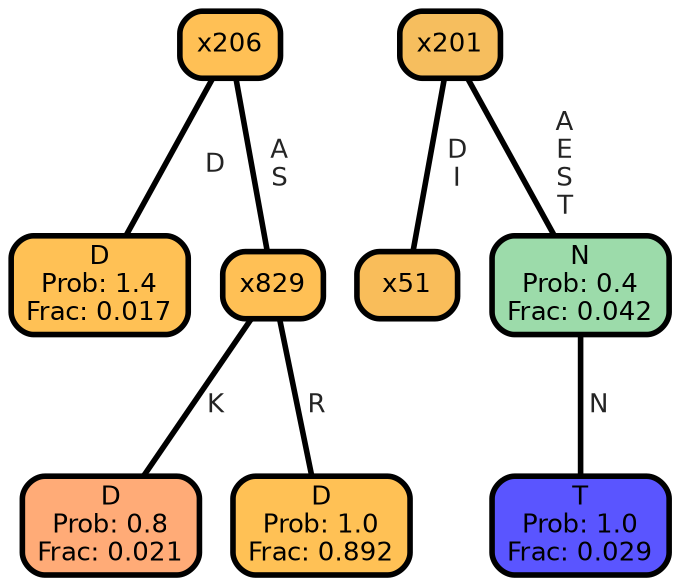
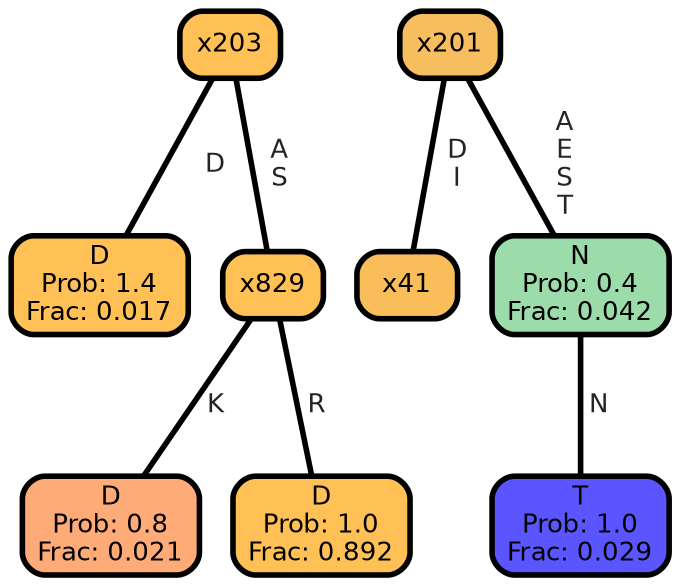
(230, 45) -> (230, 45)
(407, 285) -> (407, 285)
